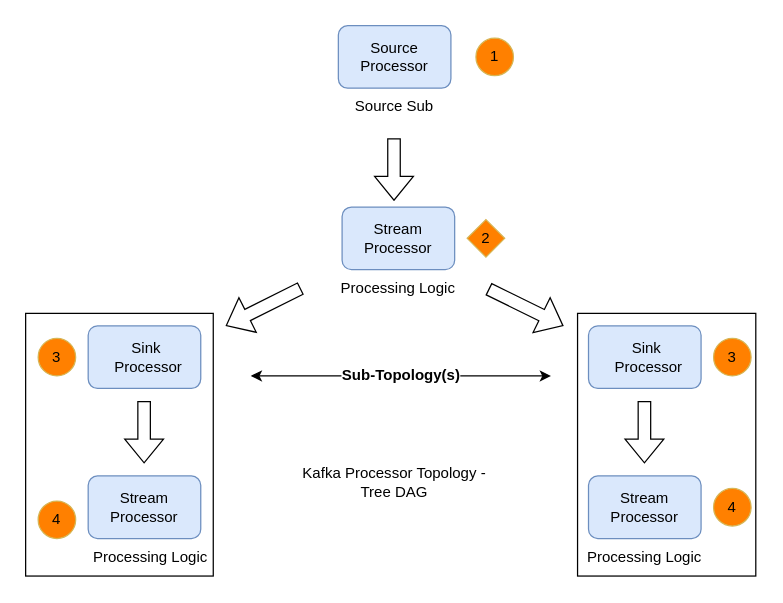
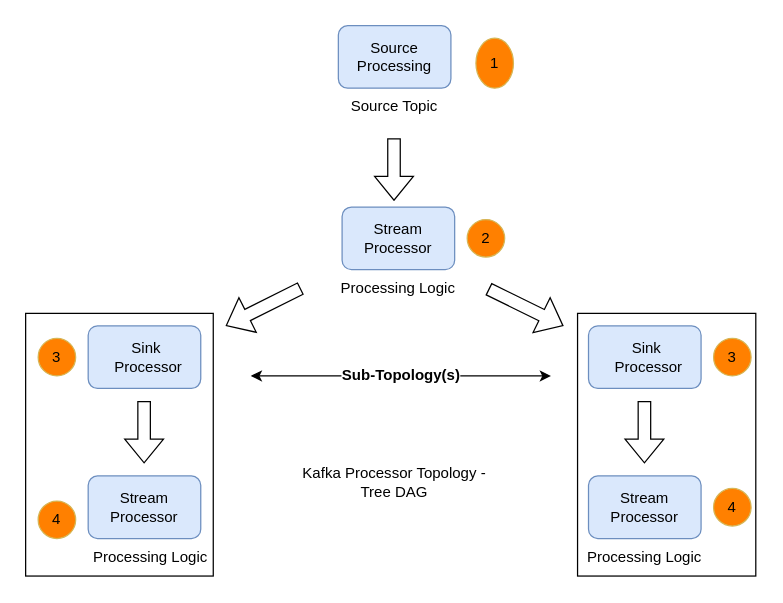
(394, 57) -> (394, 57)
(494, 57) -> (494, 63)
(394, 107) -> (394, 107)
(486, 238) -> (486, 238)
